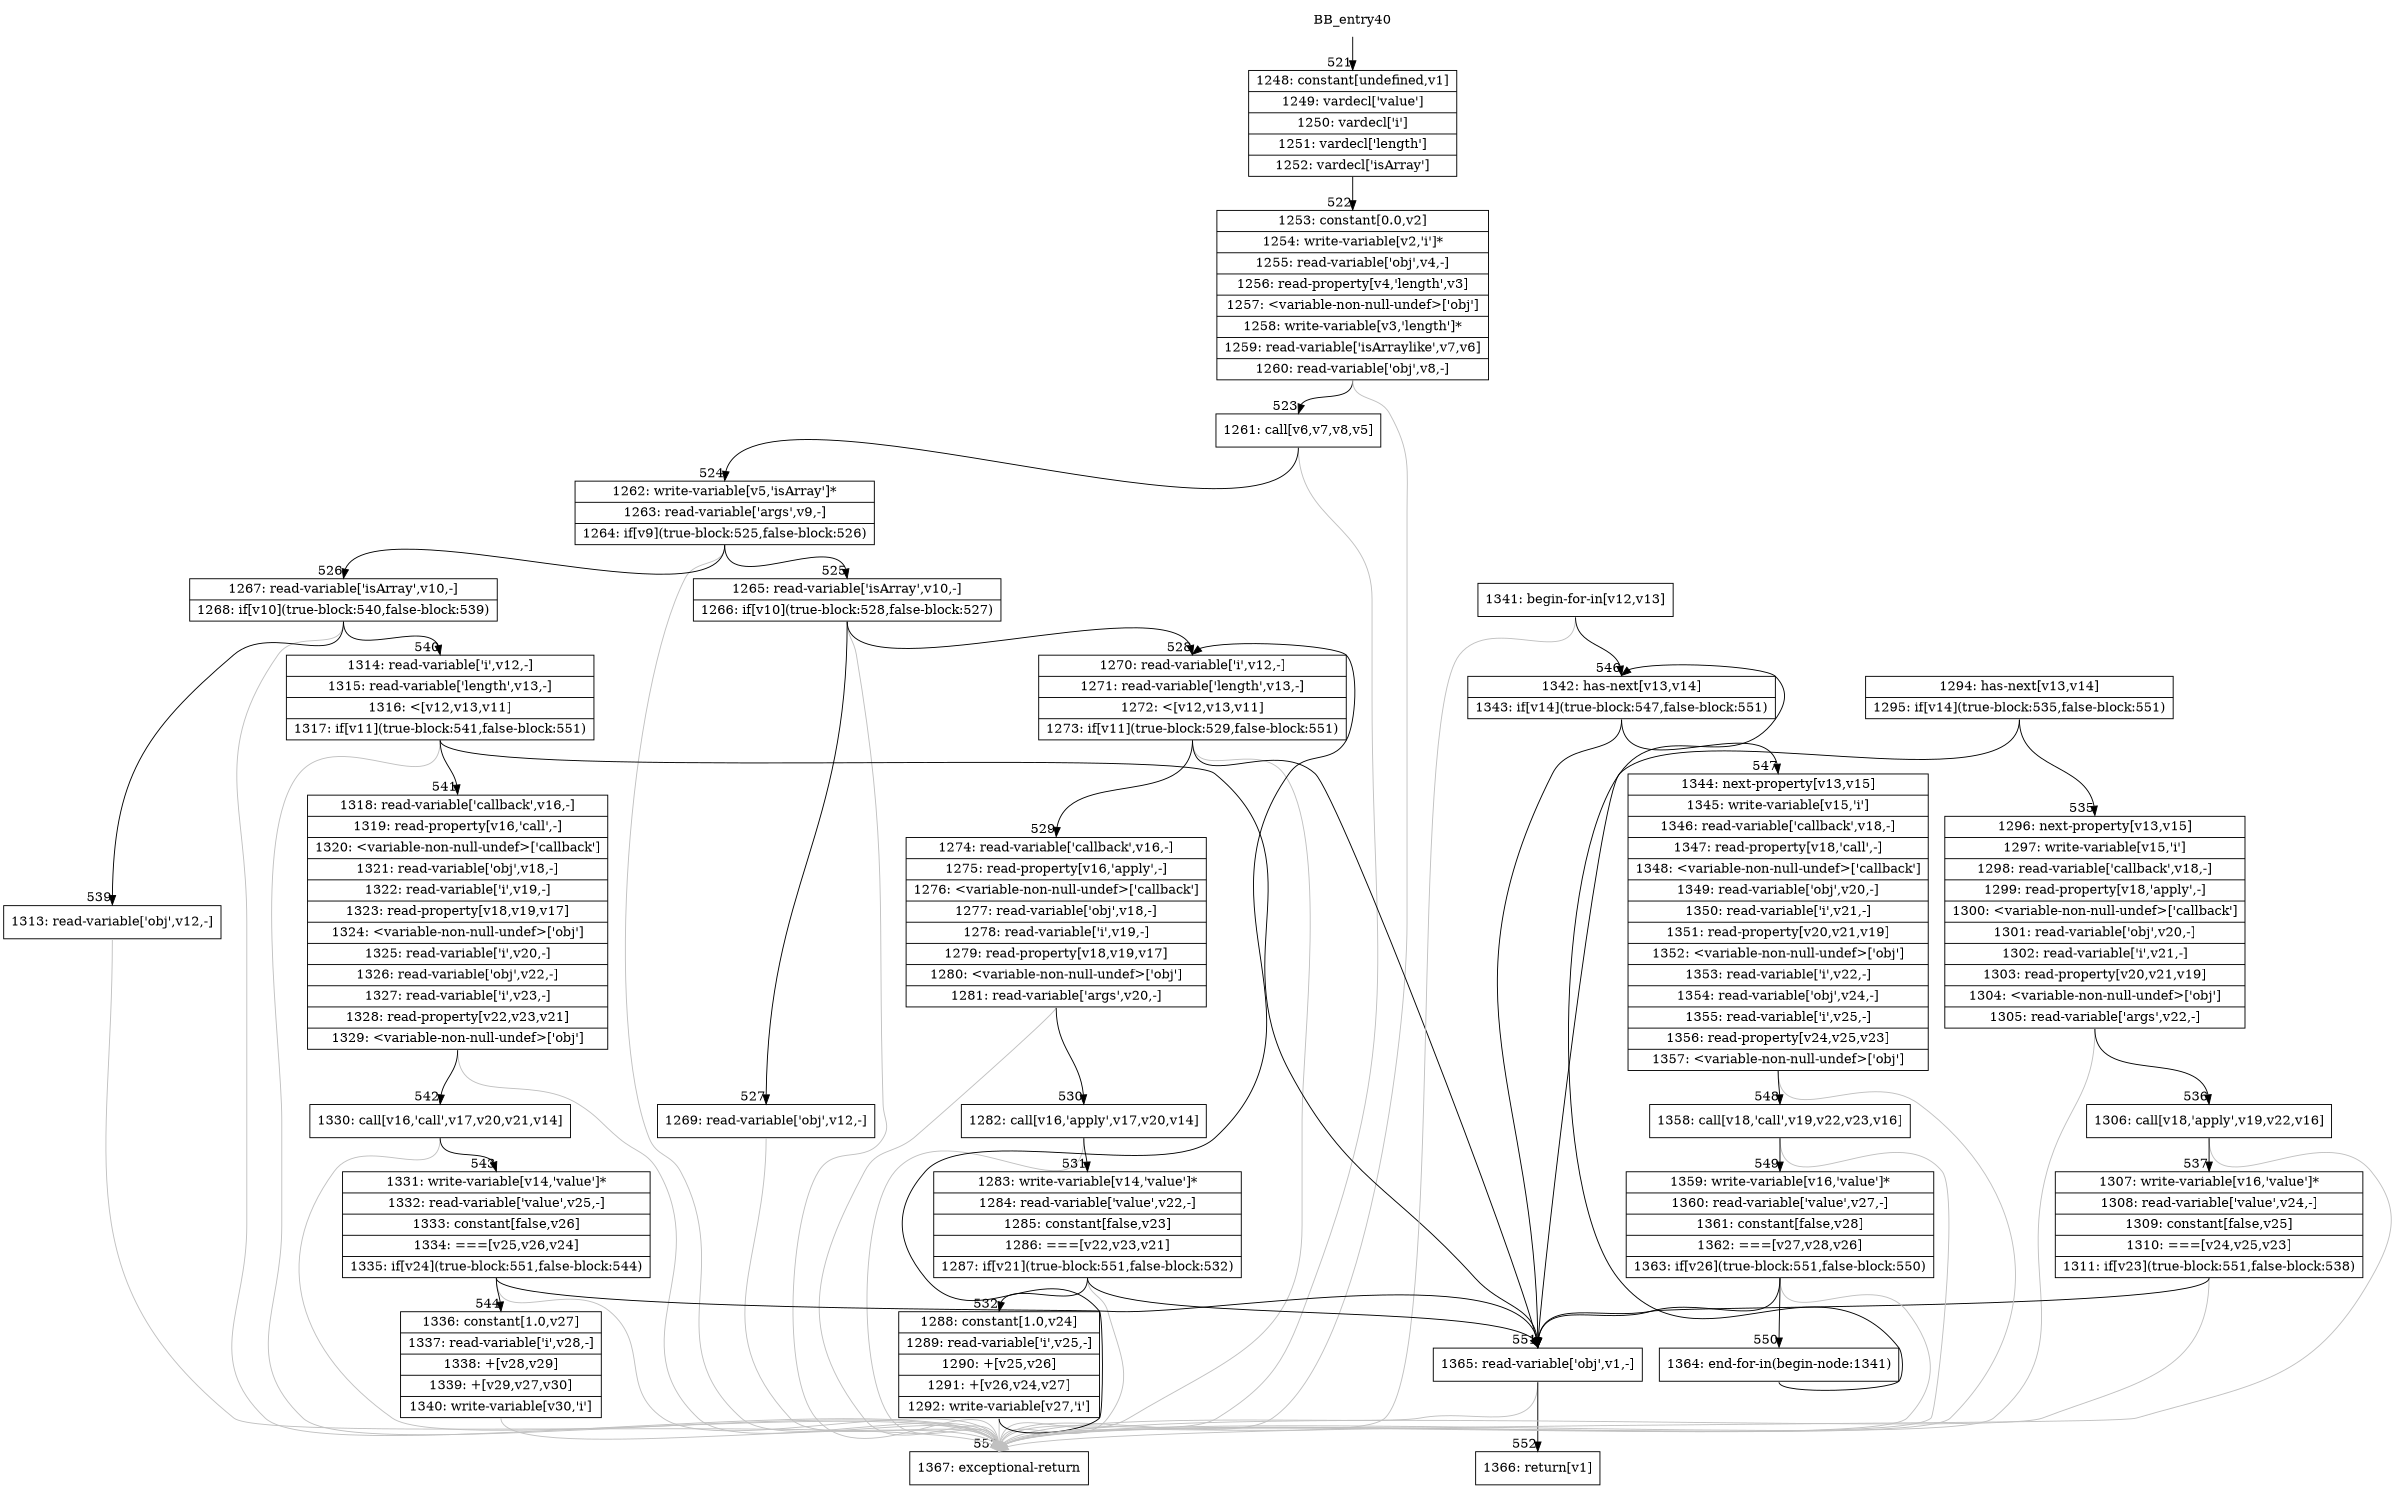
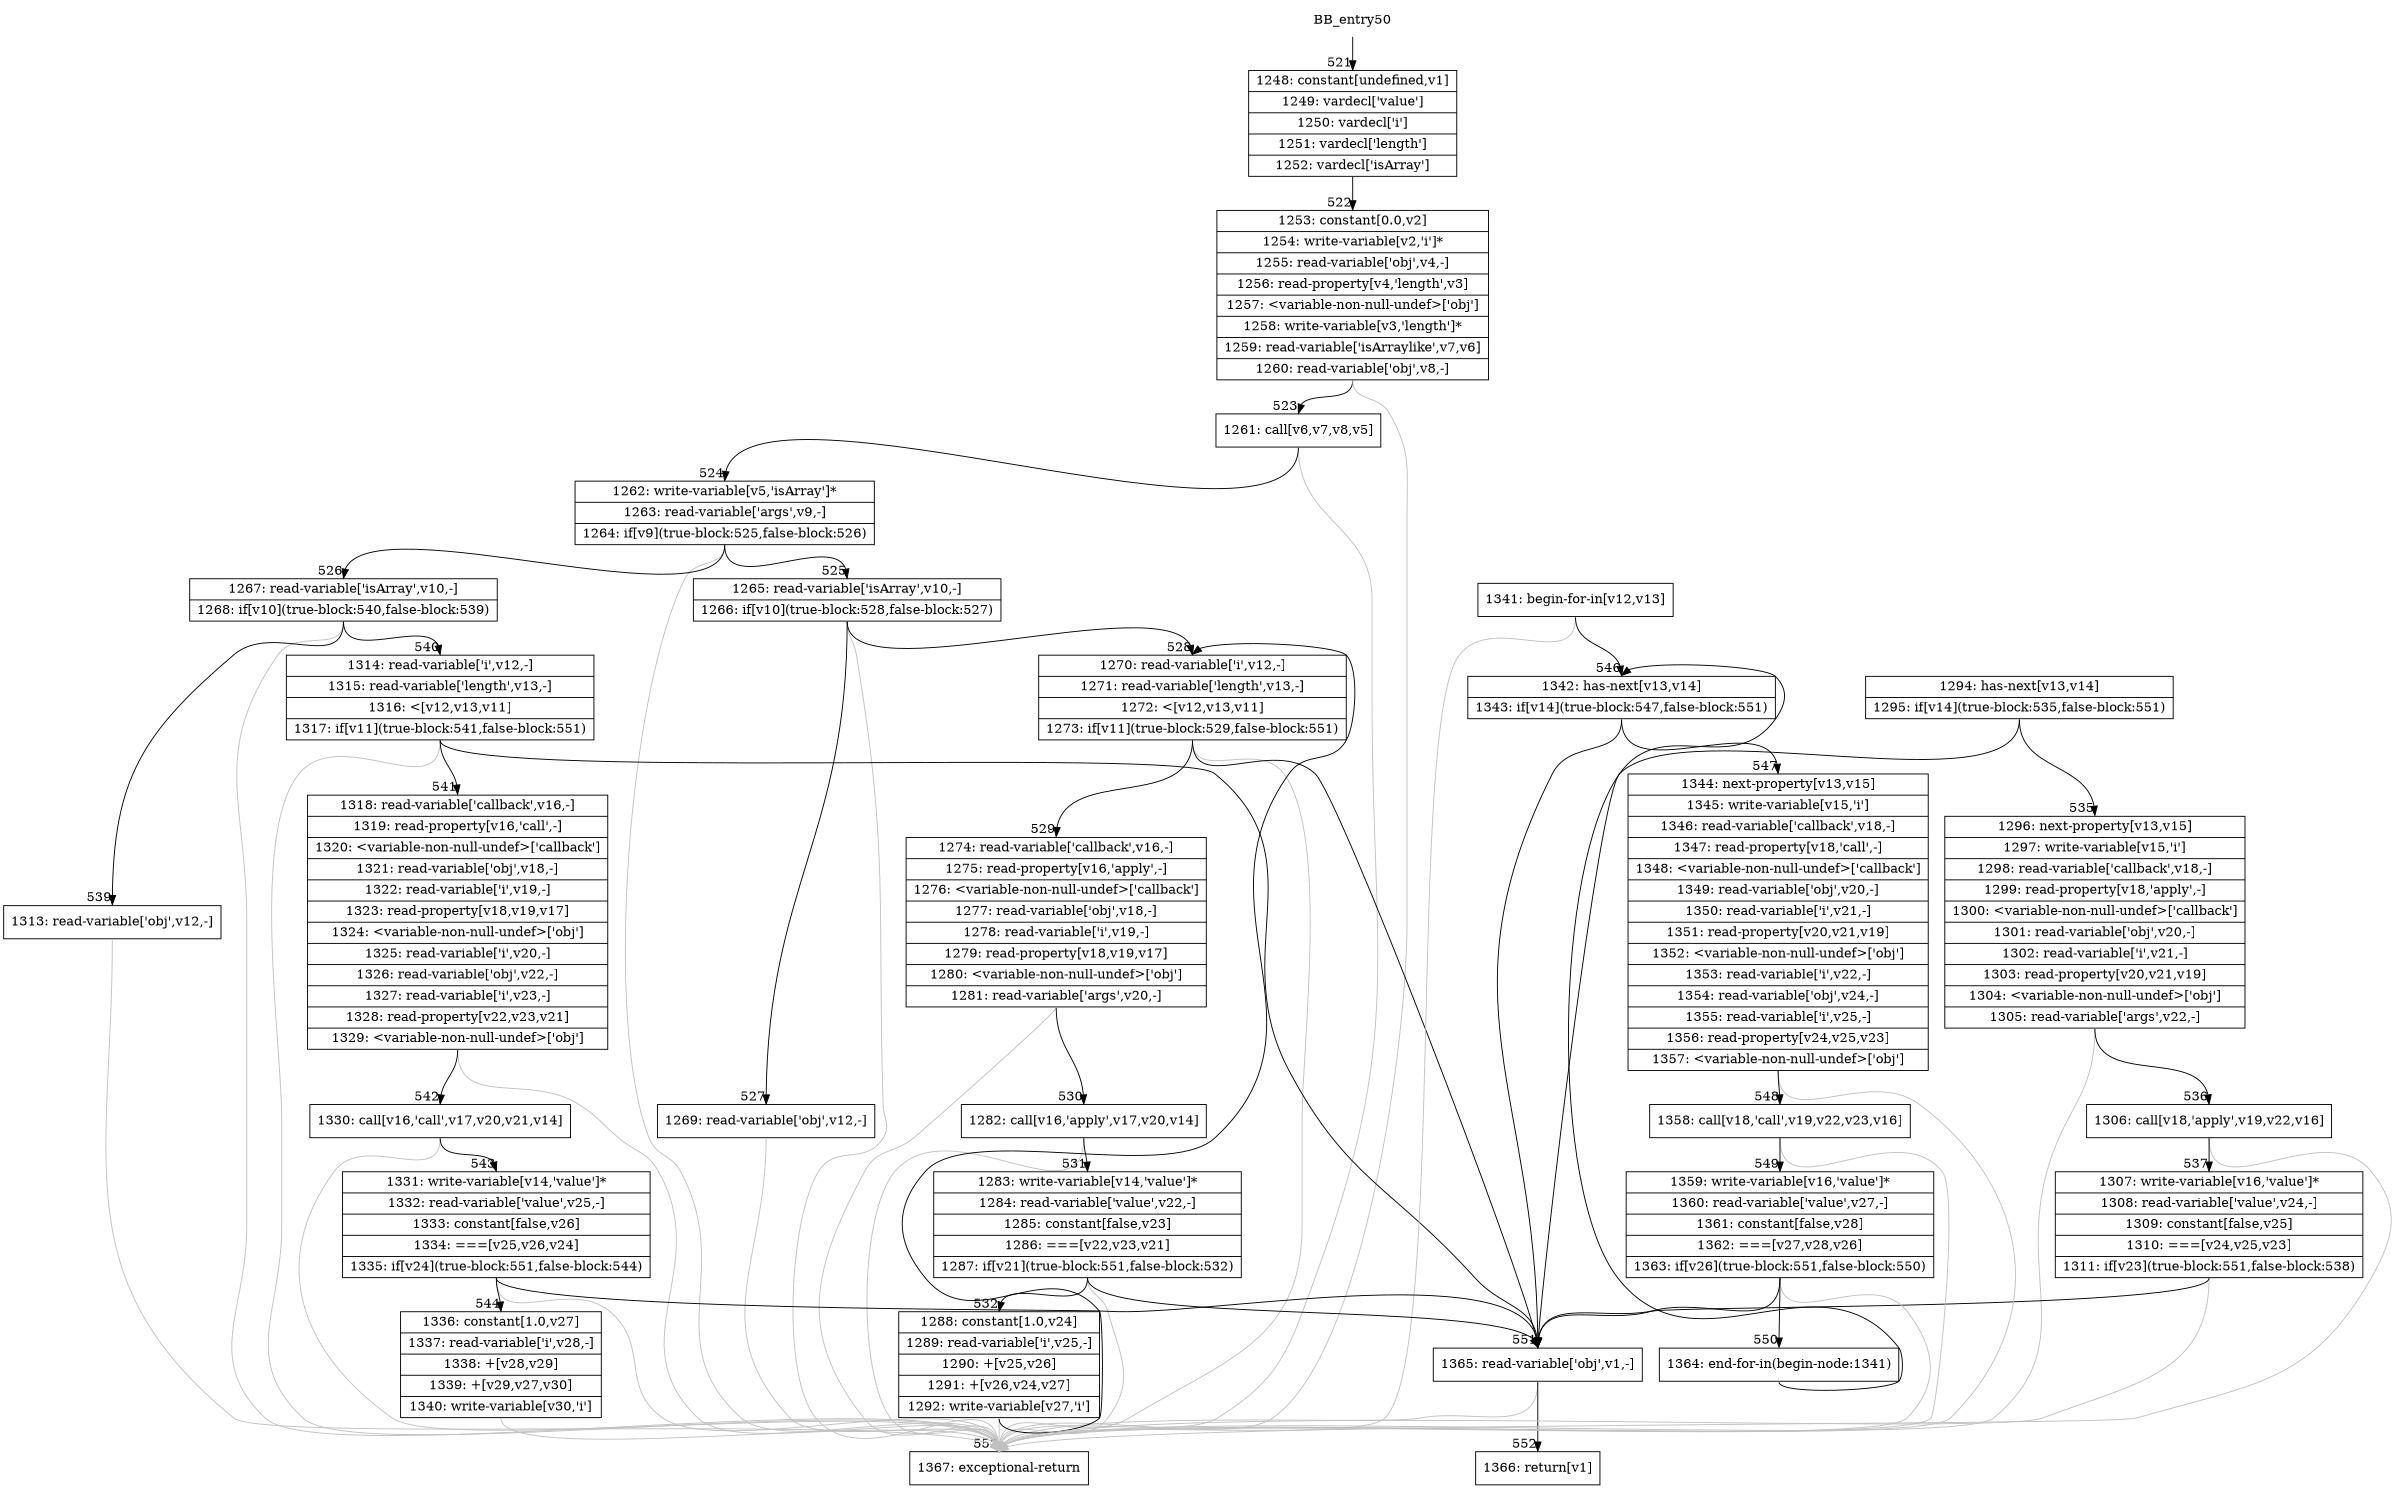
(1353, 20) -> (1353, 20)
